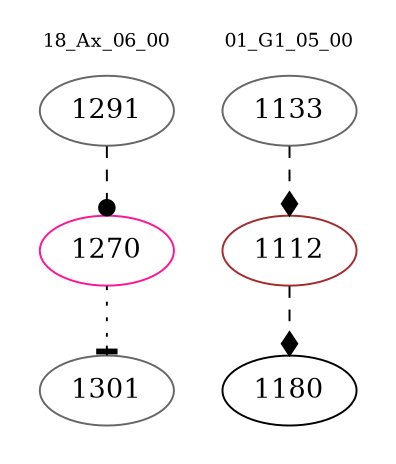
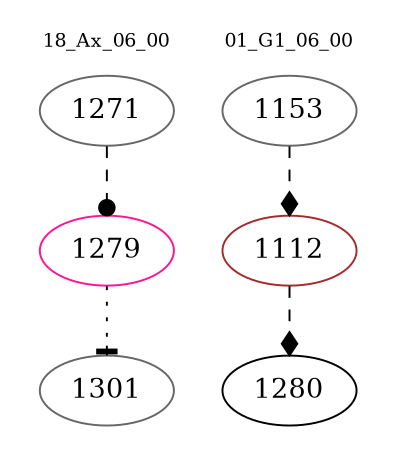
(290, 42) -> (290, 42)
(107, 111) -> (107, 111)
(290, 111) -> (290, 111)
(107, 251) -> (107, 251)
(290, 391) -> (290, 391)
